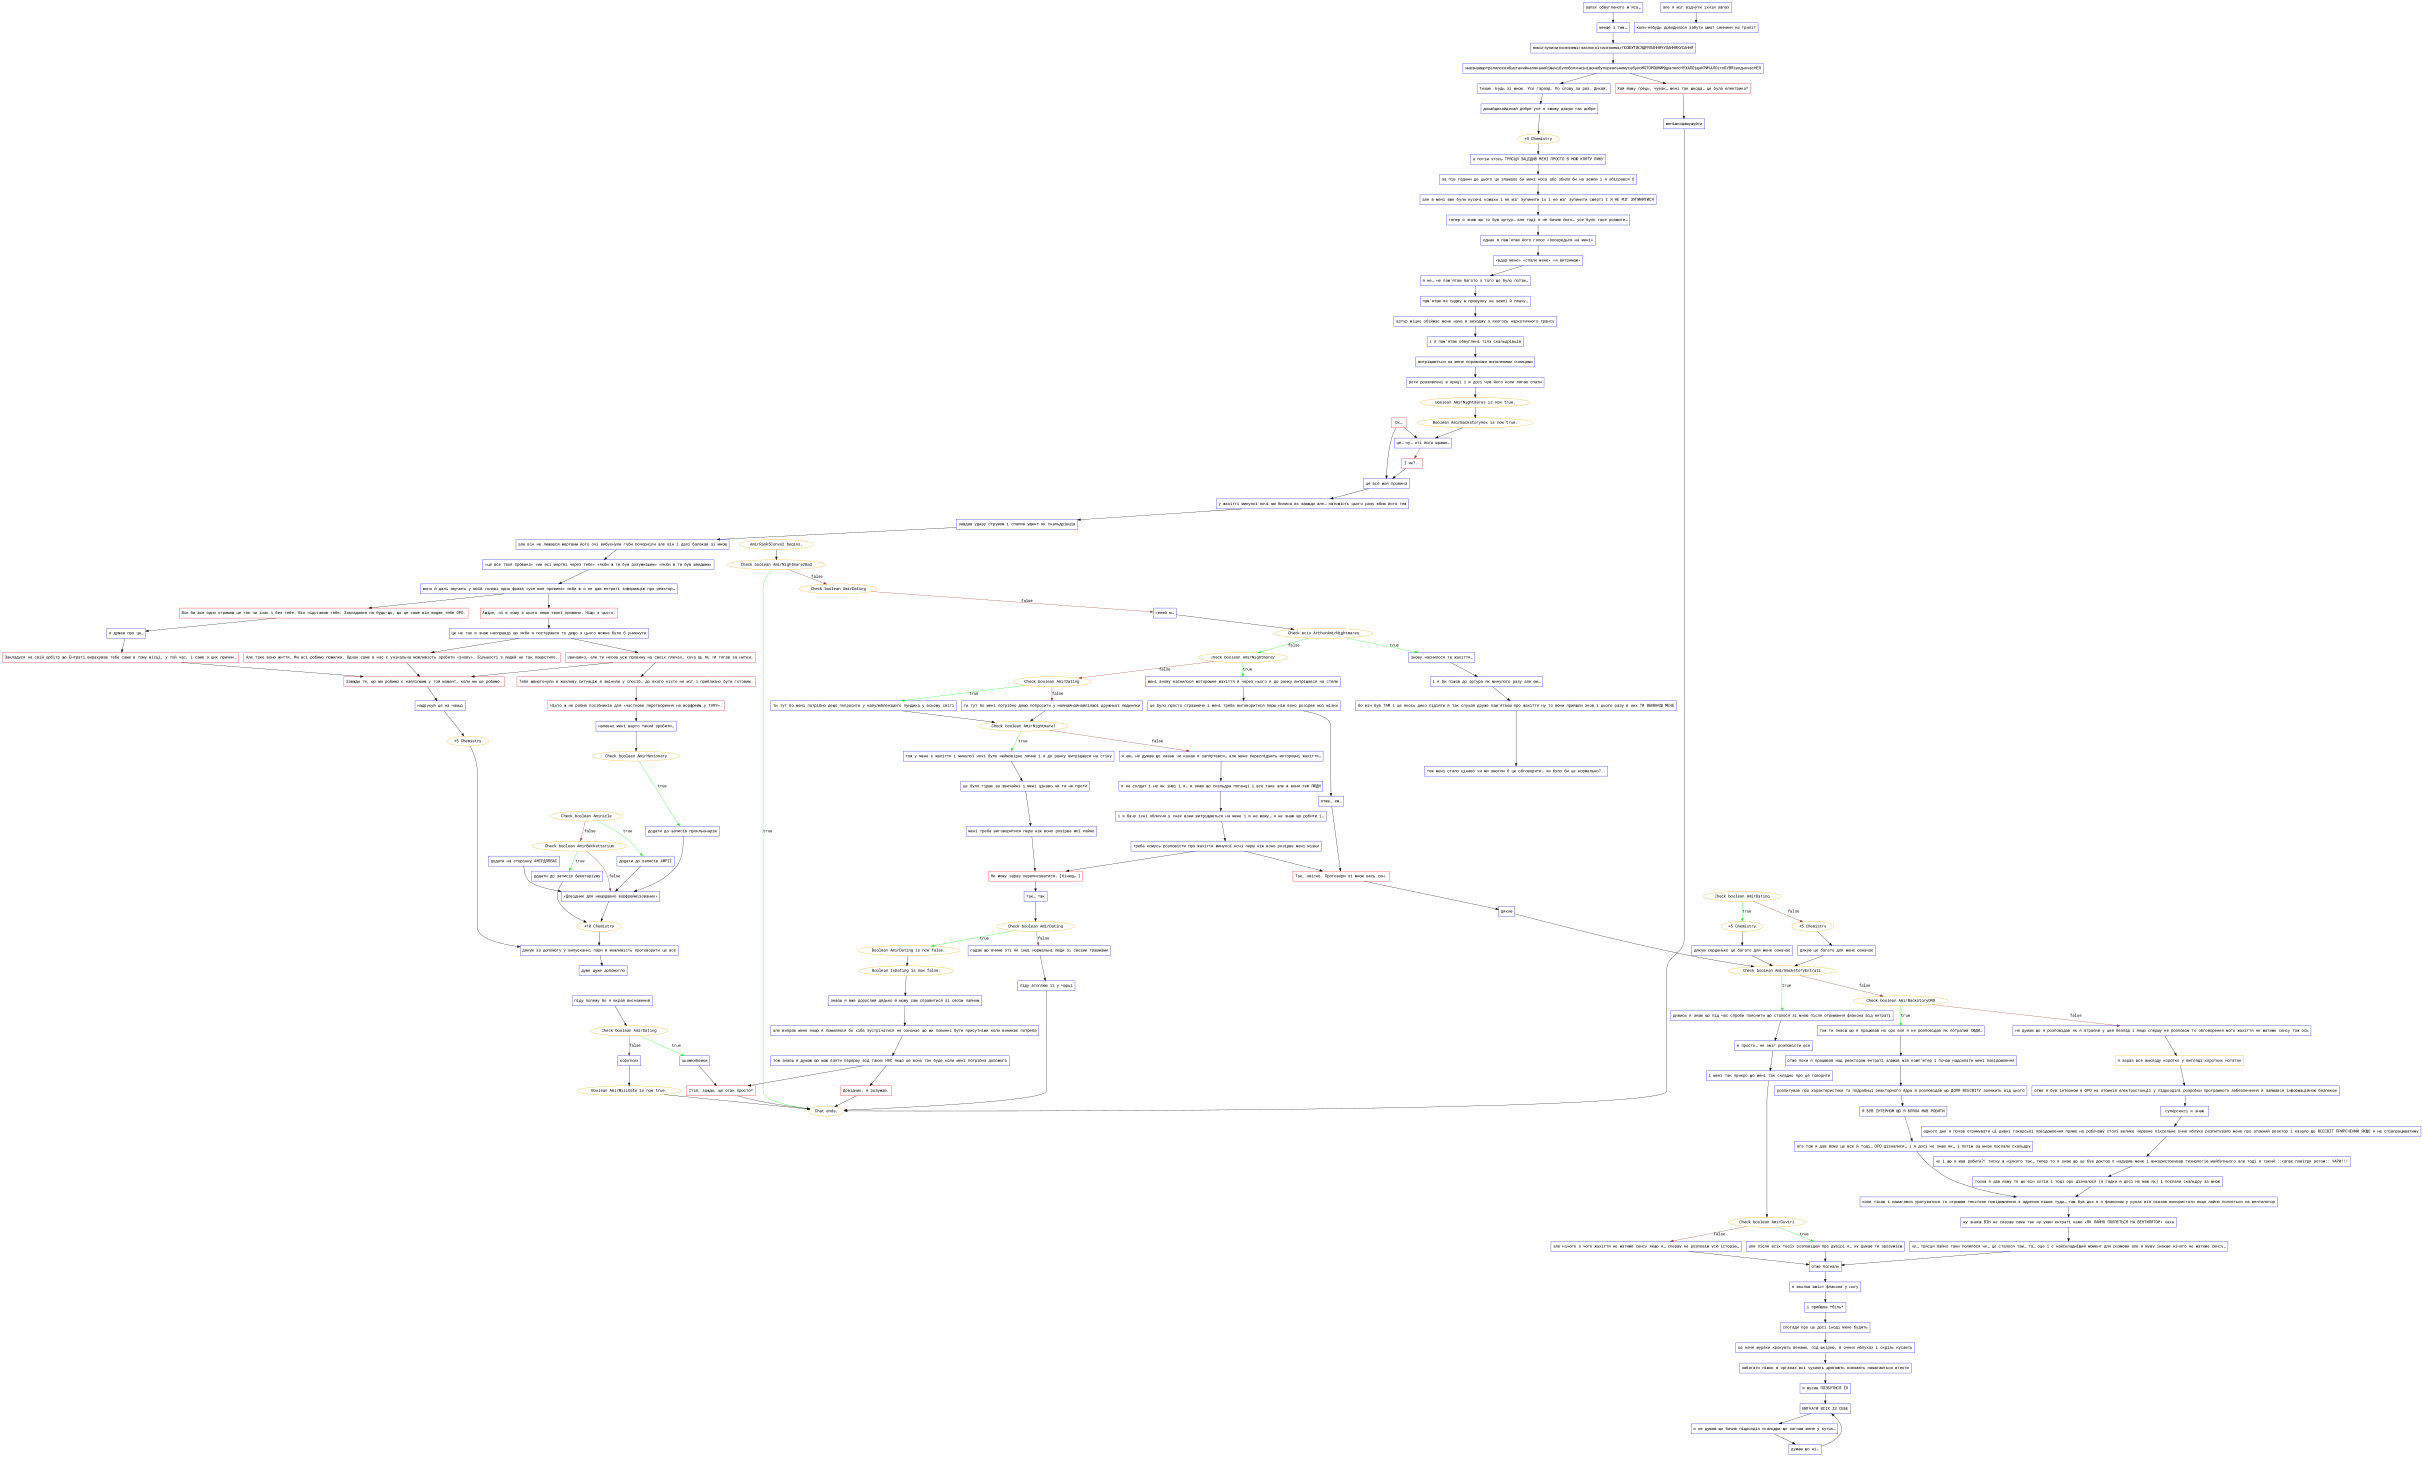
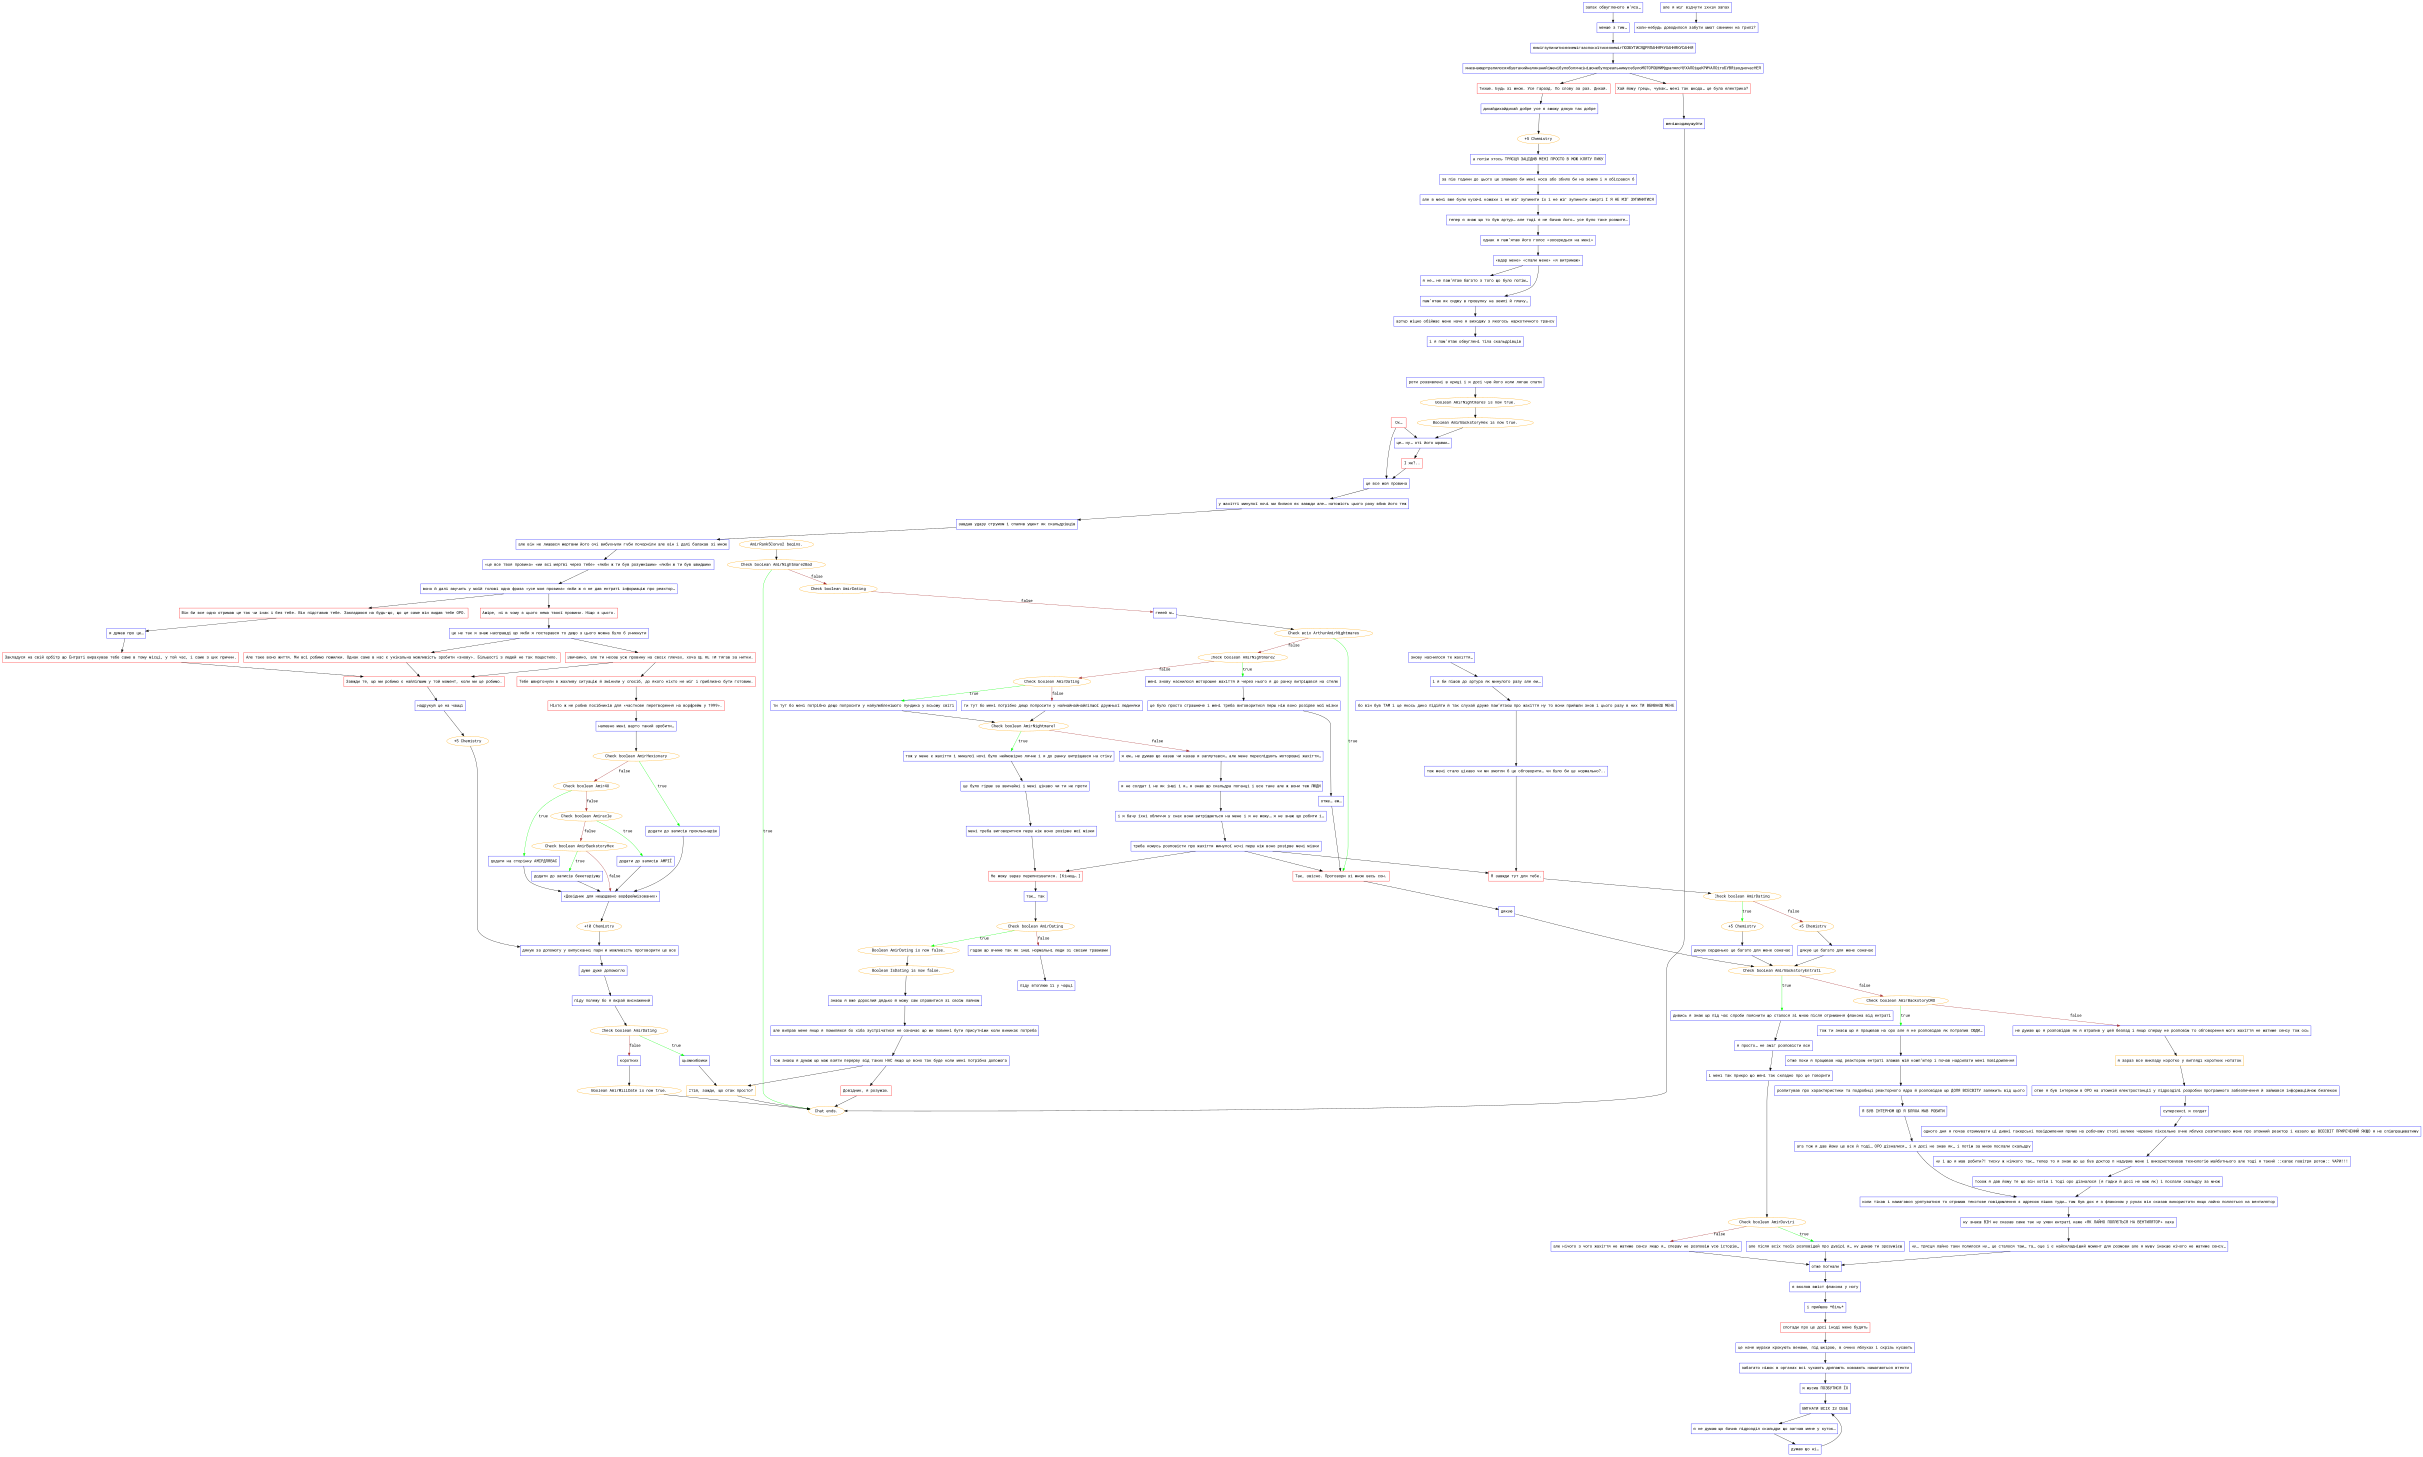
(1544, 89) -> (1544, 89)
(1475, 290) -> (1530, 288)
(1475, 362) -> none
(1418, 452) -> (1418, 452)
(1284, 645) -> (1284, 645)
(1380, 645) -> (1348, 751)
none -> (586, 786)
(1031, 831) -> (1031, 831)
(579, 846) -> (579, 846)
none -> (1516, 876)
(562, 906) -> (588, 886)
(1039, 951) -> (1039, 951)
none -> (607, 984)
(721, 1091) -> (721, 1091)
(997, 1101) -> none
(2185, 1111) -> (2185, 1111)
(1825, 1328) -> (1825, 1328)
